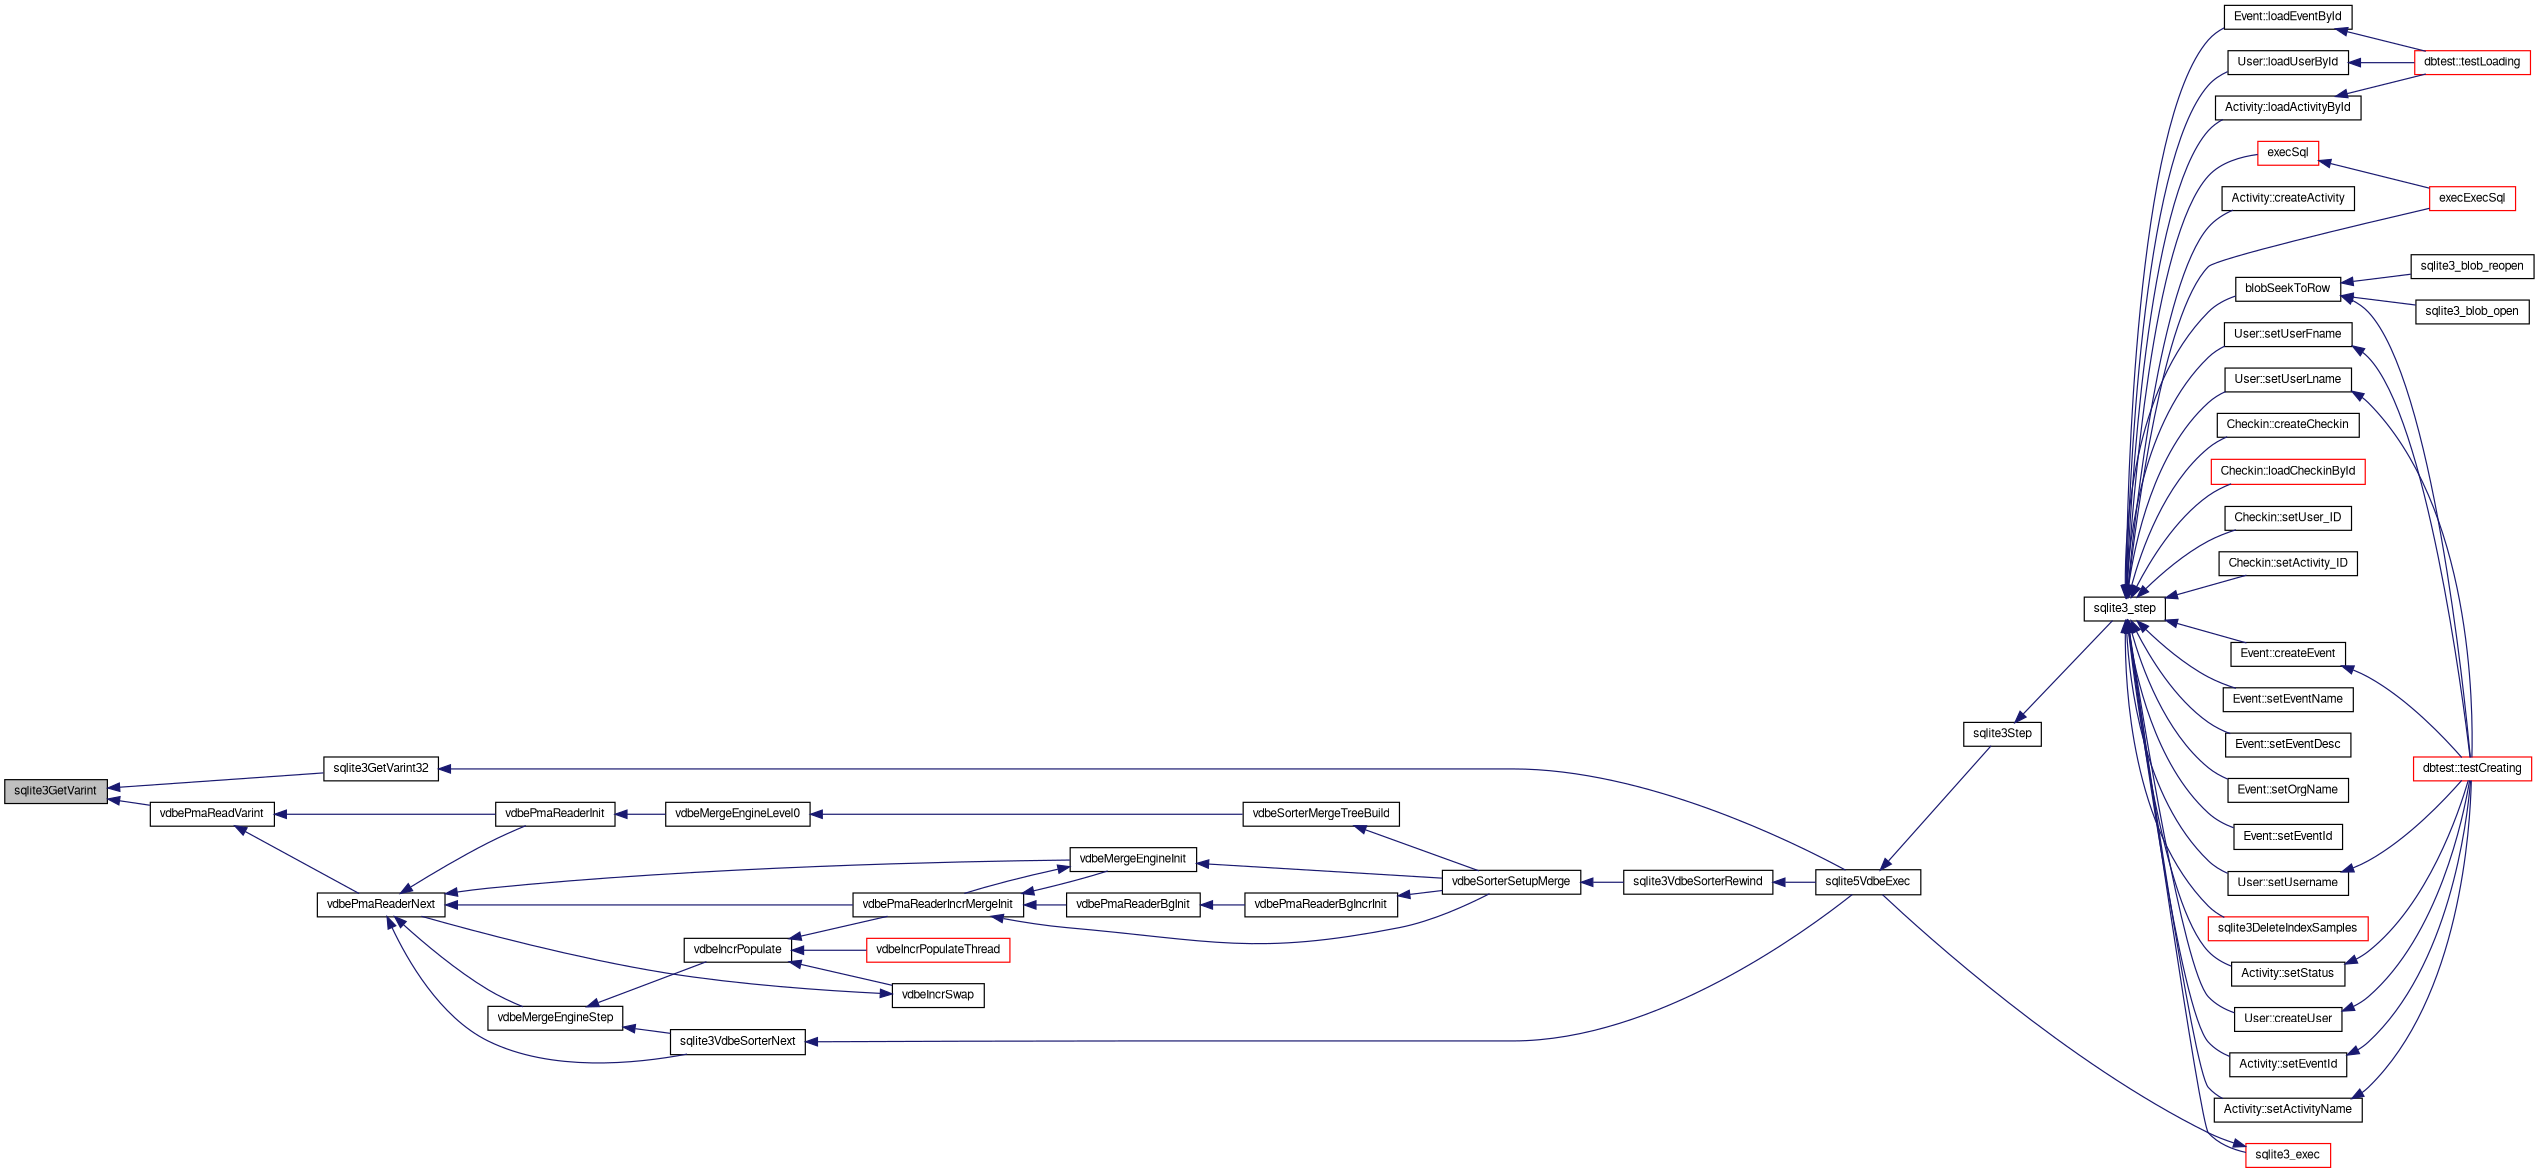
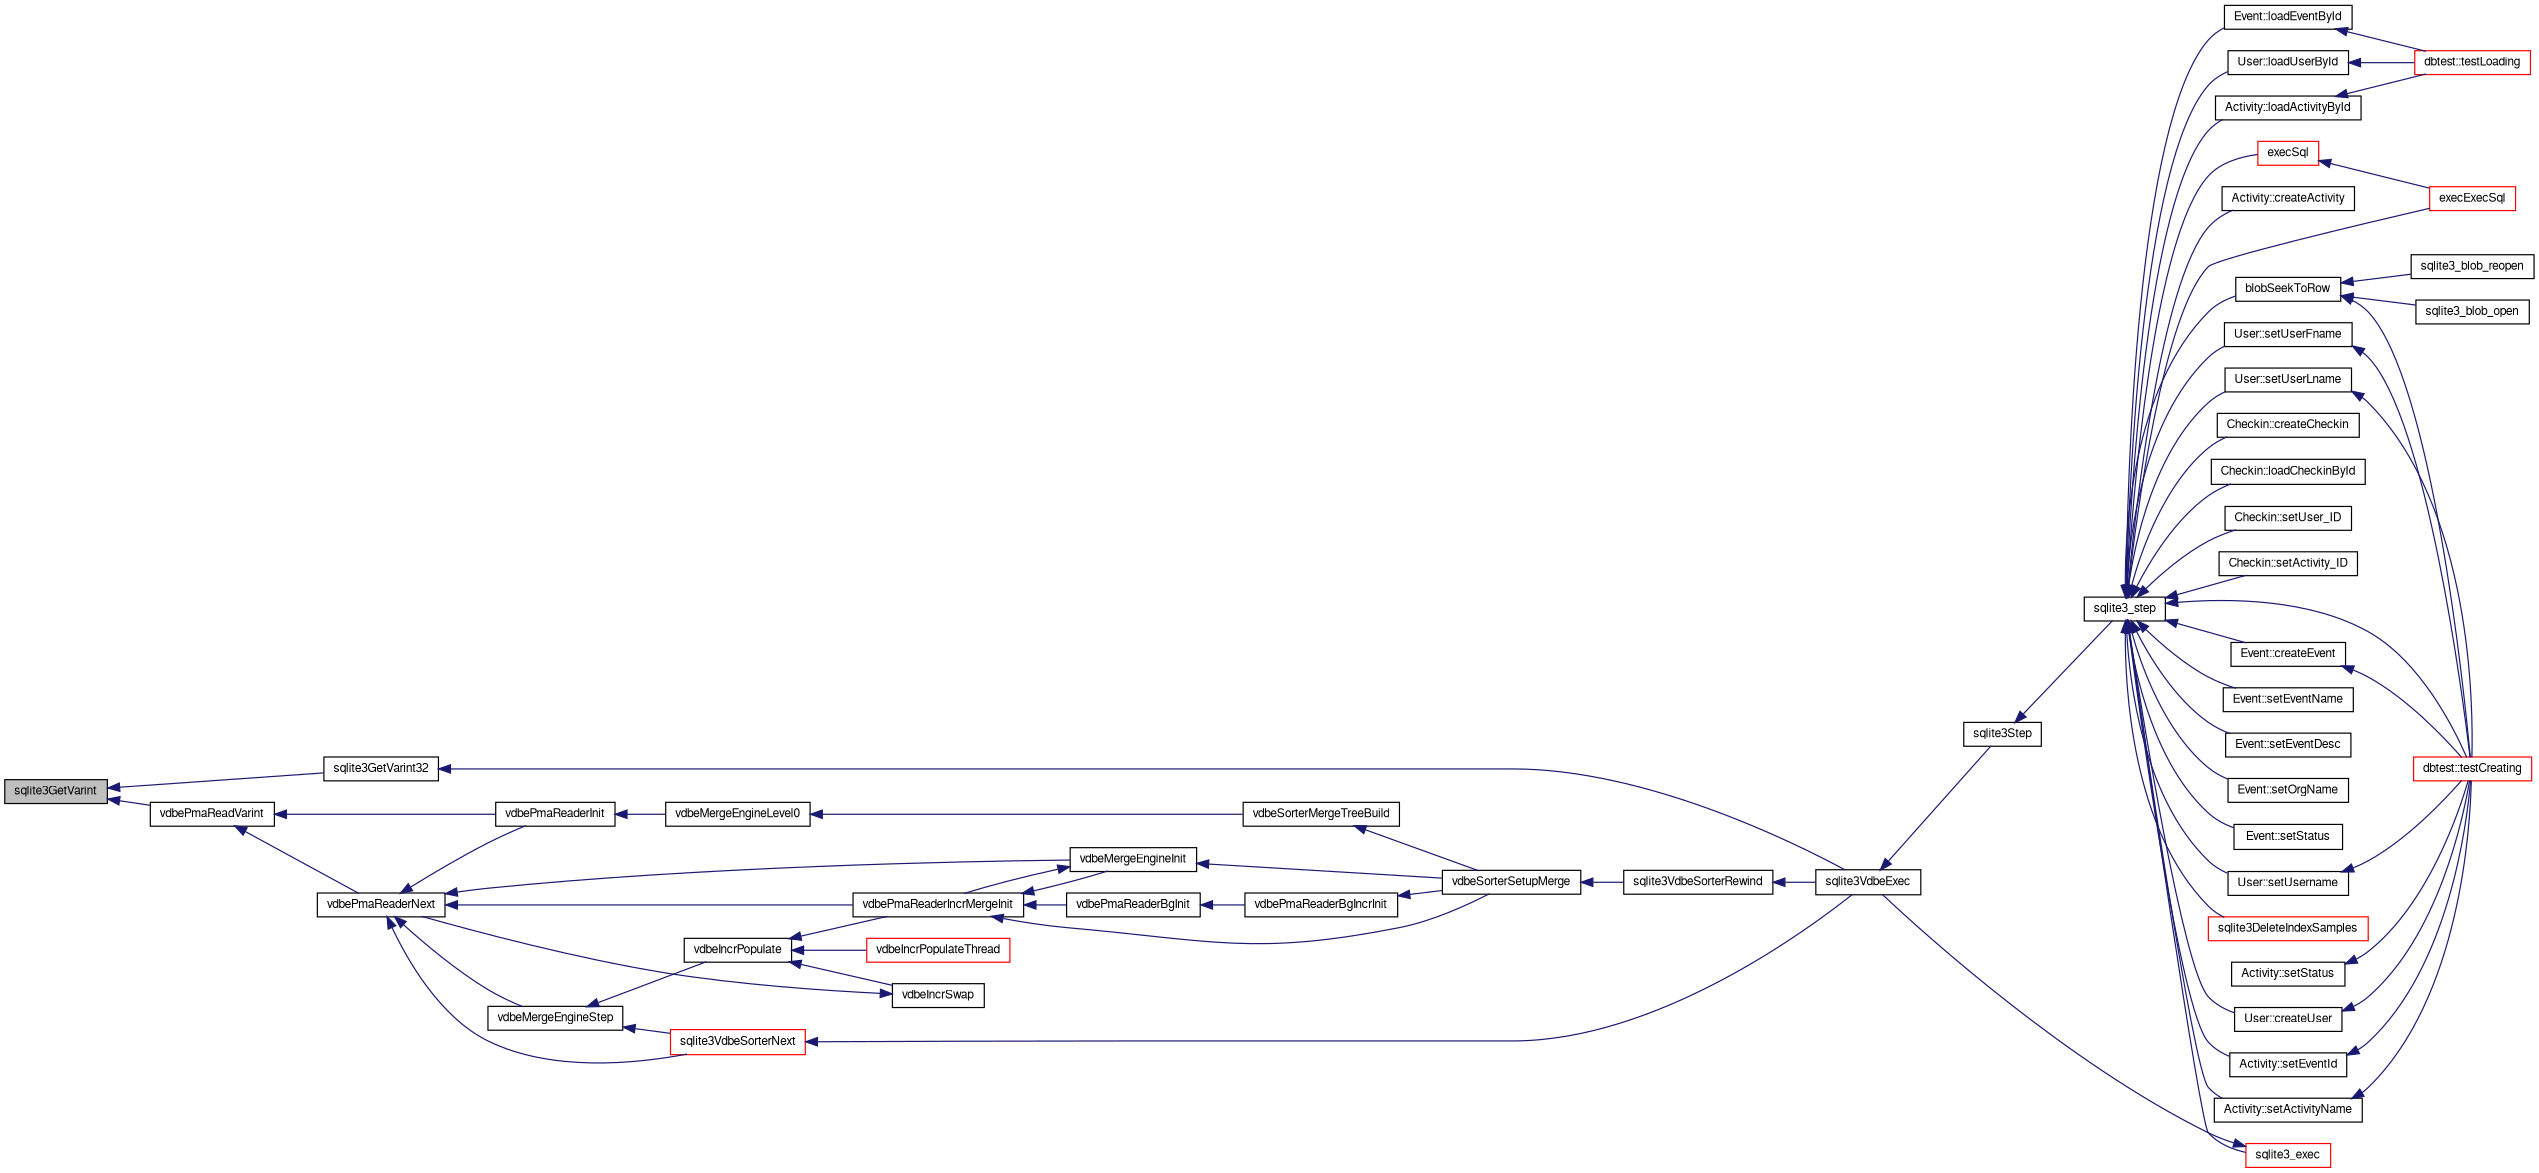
(2288, 472) -> (2288, 472)
(2157, 810) -> (2353, 625)
(2288, 837) -> (2288, 837)
(1868, 882) -> (1868, 882)
(738, 1042) -> (738, 1042)
